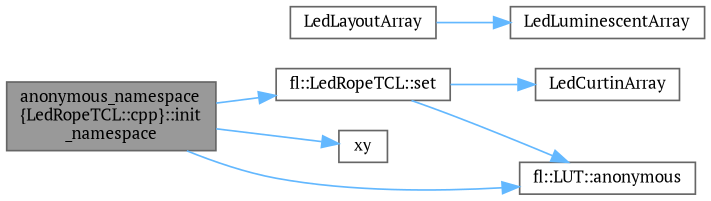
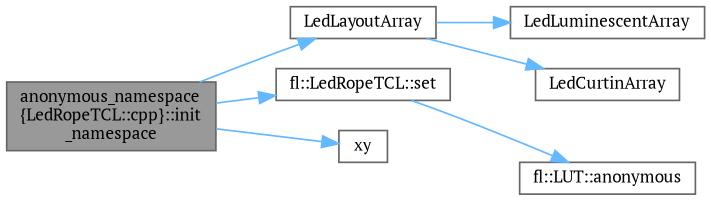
(484, 85) -> (477, 51)
(342, 187) -> (249, 63)
